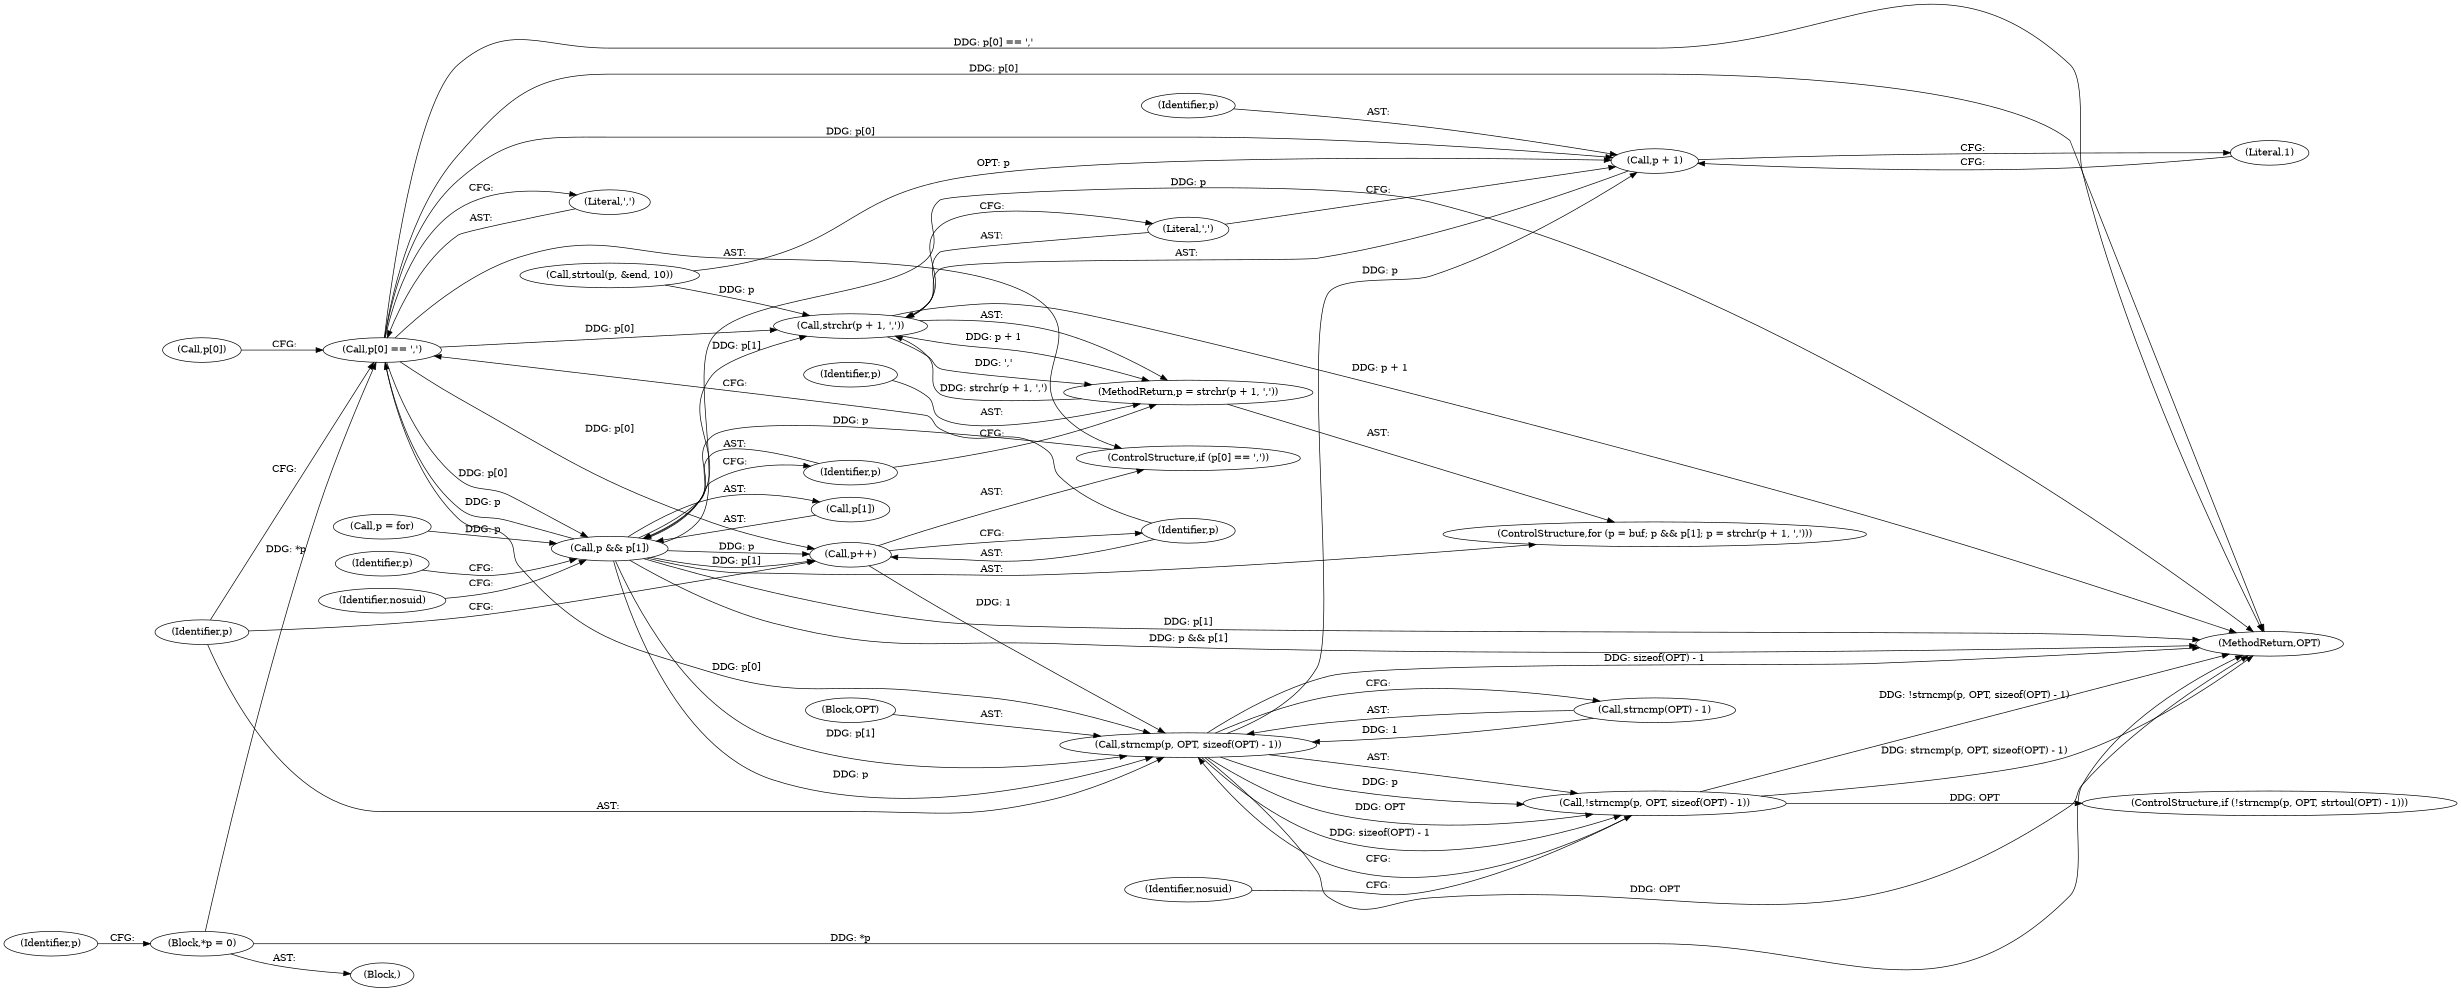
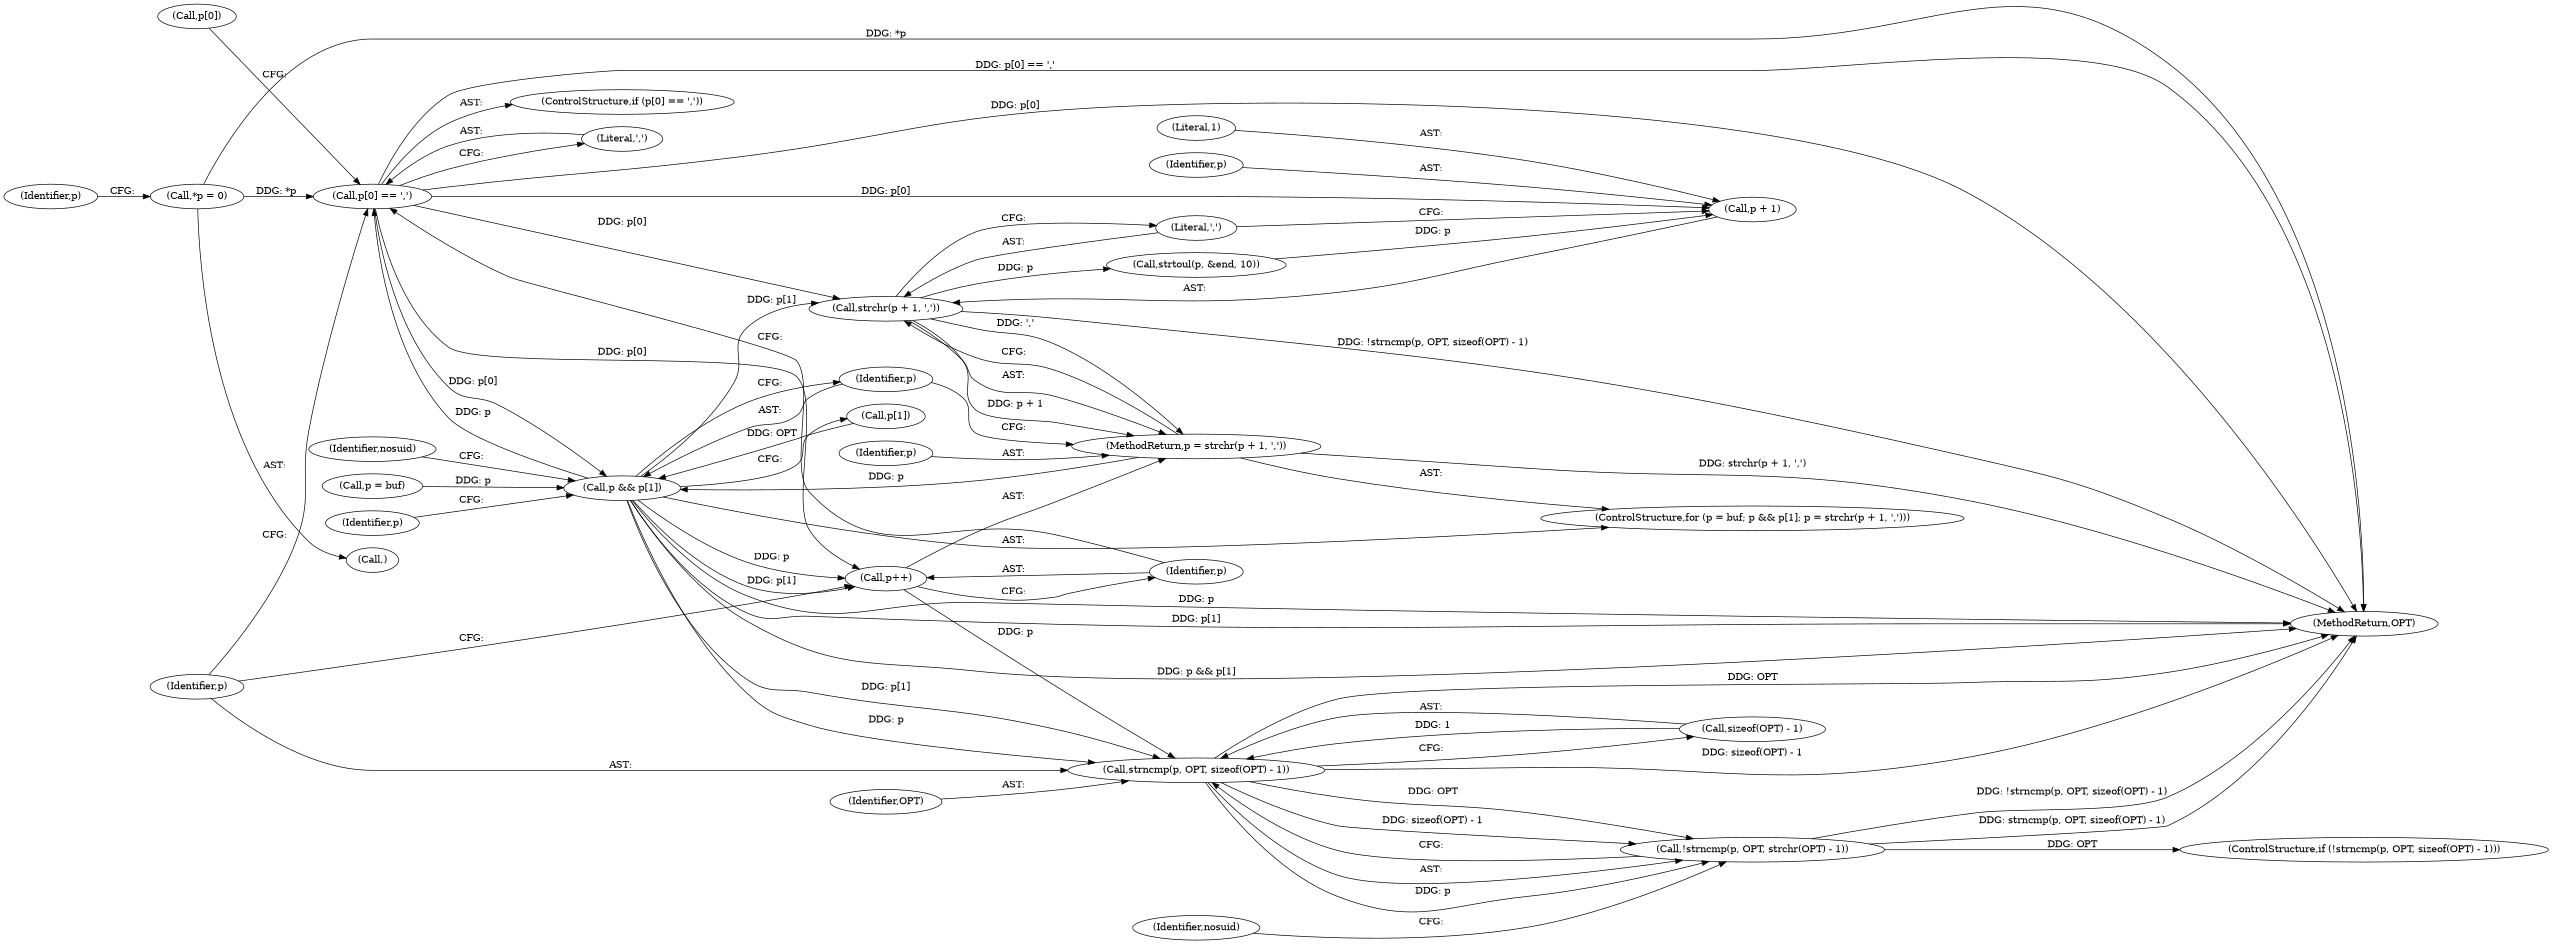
(1961, 154) -> none
(994, 163) -> (1433, 231)
(1974, 163) -> (1433, 134)
(734, 298) -> (1011, 279)
(1380, 368) -> (1433, 343)
(994, 389) -> (1015, 352)
(1319, 392) -> none
(847, 427) -> (914, 485)
none -> (1823, 480)
(737, 489) -> (772, 460)
(1007, 507) -> (1031, 511)
(737, 519) -> (772, 434)
(382, 527) -> (372, 486)
(994, 603) -> (1015, 632)
(689, 666) -> none
(851, 710) -> (886, 802)
(1655, 710) -> (1752, 729)
(1655, 803) -> (1752, 850)
(2270, 803) -> (2364, 850)
(202, 944) -> (197, 197)
(382, 975) -> (372, 560)
